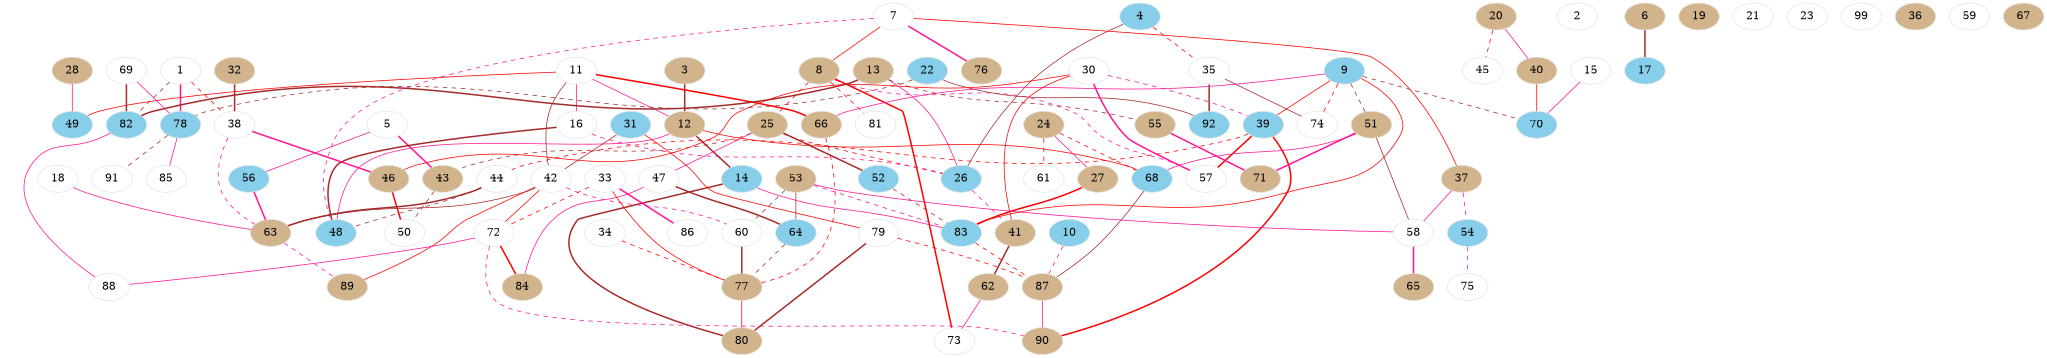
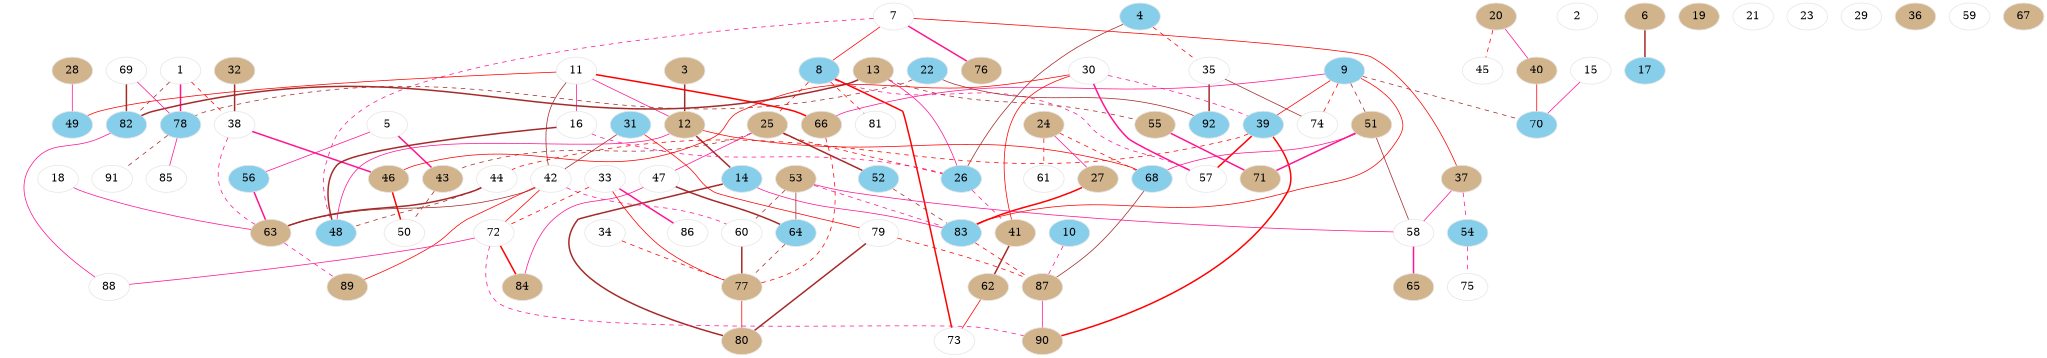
(1861, 17) -> (1861, 17)
(819, 71) -> (819, 71)
(971, 314) -> (971, 314)
